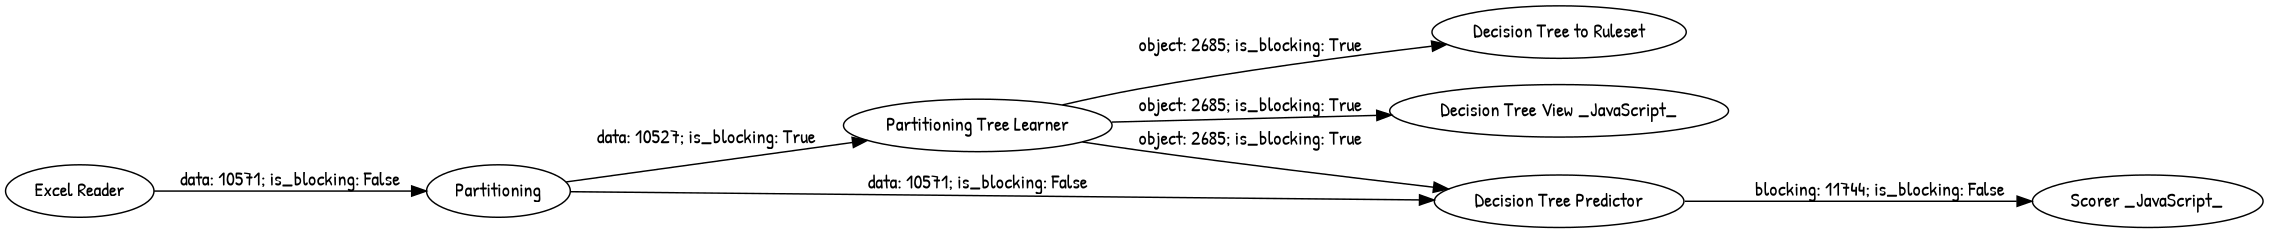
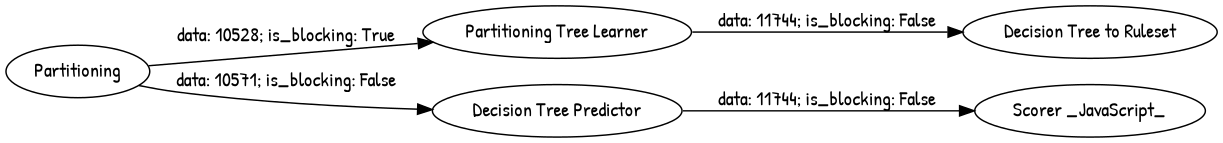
(1251, 46) -> (827, 21)
(1559, 111) -> none
(707, 138) -> (286, 36)
(1258, 166) -> none
(1880, 190) -> (827, 100)
(80, 191) -> none
